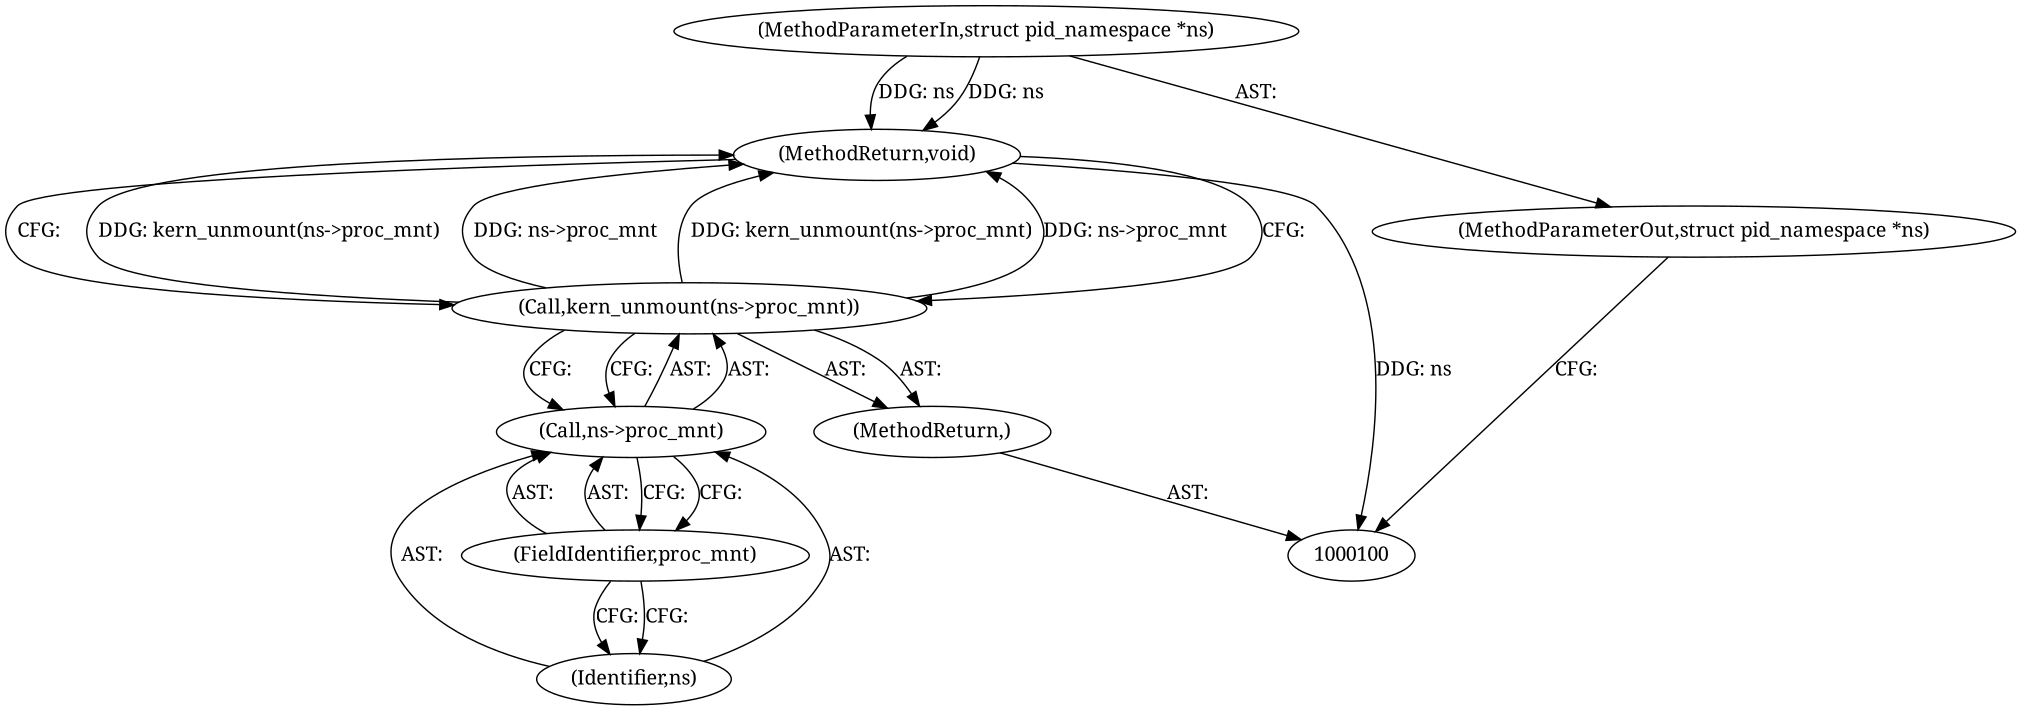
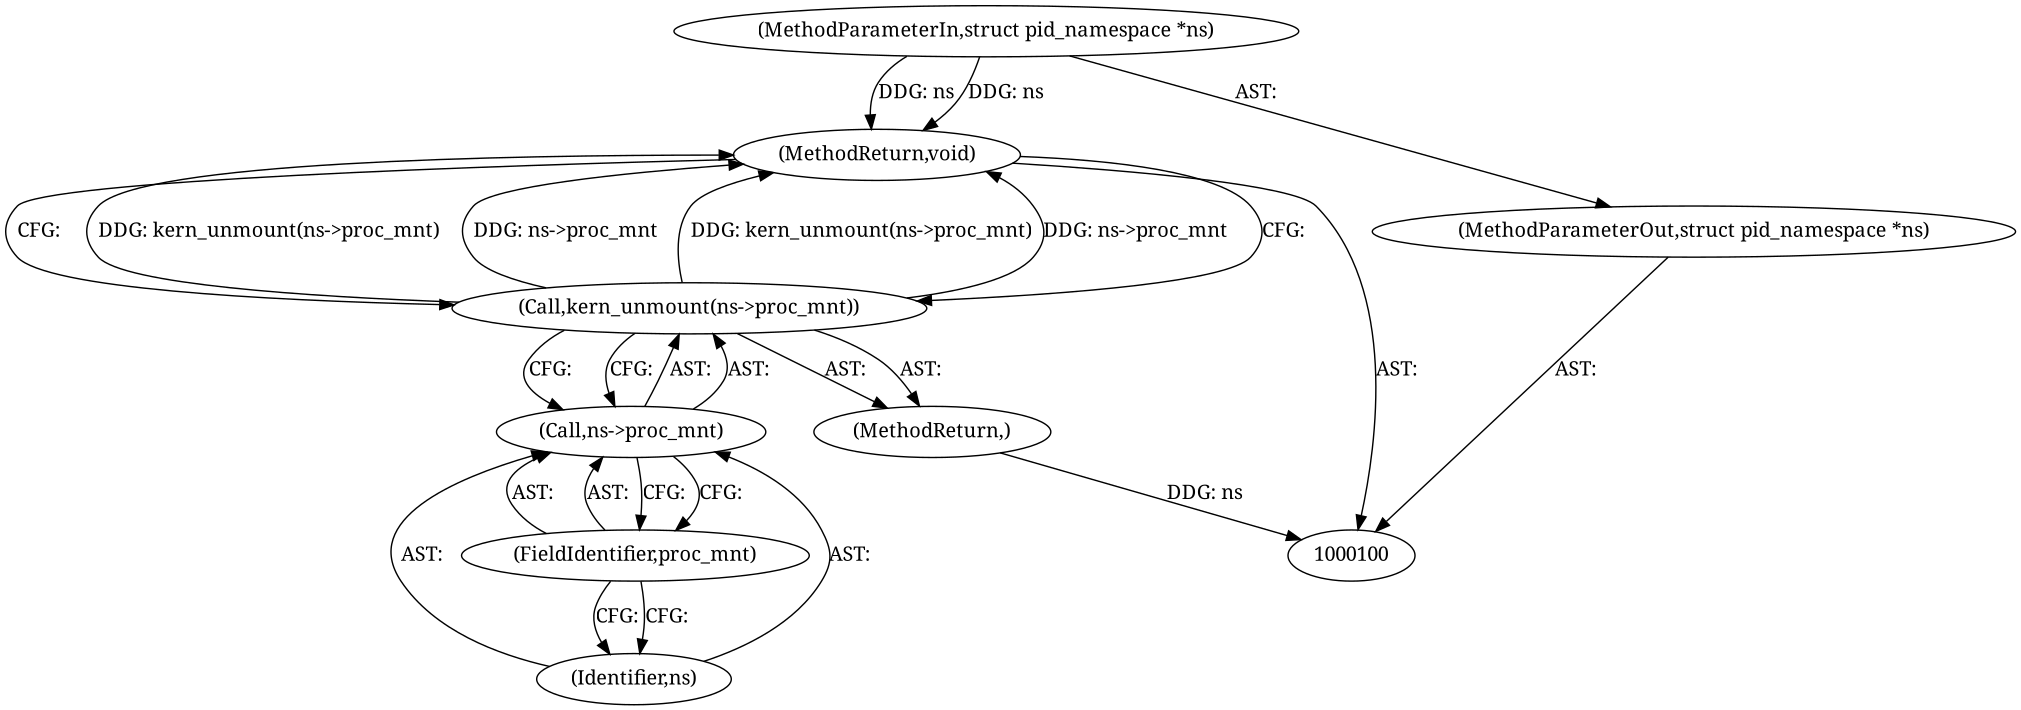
(1414, 370) -> (1400, 370)
(1579, 370) -> (1579, 370)
(1191, 494) -> (1205, 494)
